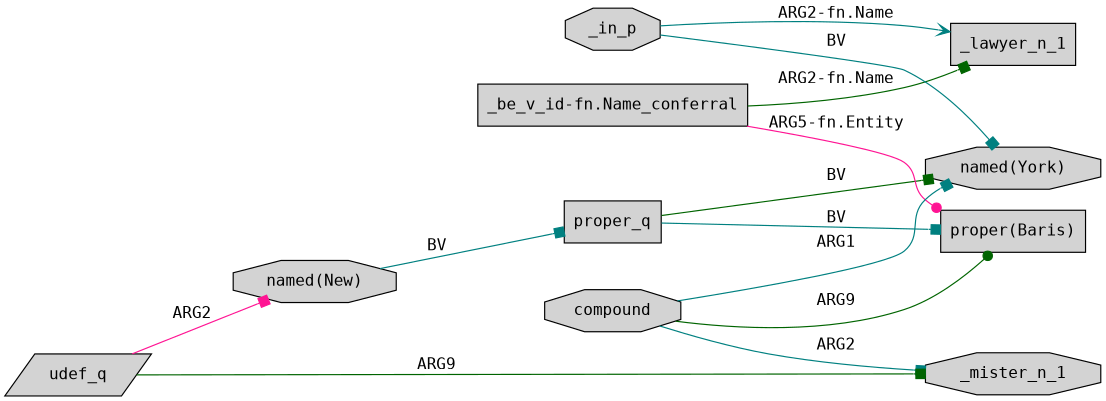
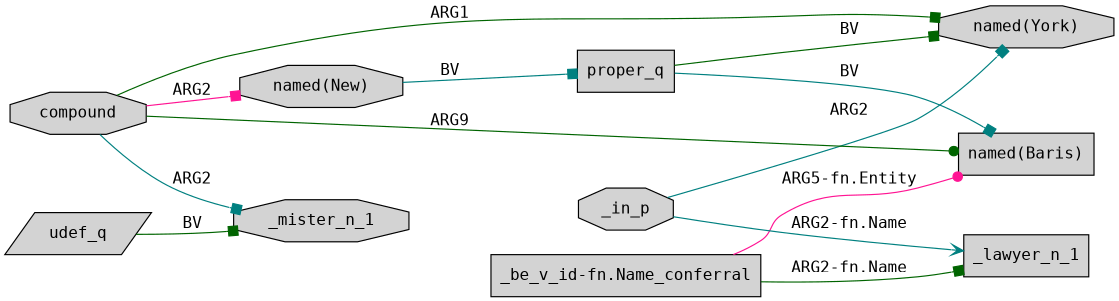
(836, 41) -> (850, 110)
(1013, 231) -> (1026, 154)
(829, 273) -> (518, 20)
(195, 329) -> (187, 101)
(437, 365) -> (192, 224)
